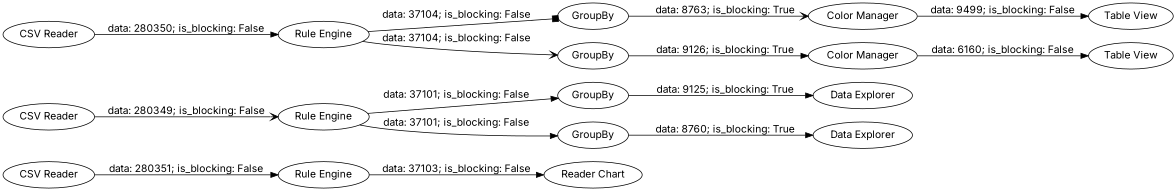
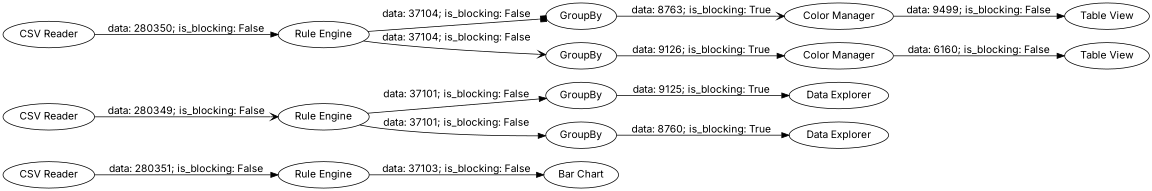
(593, 175) -> (581, 175)
